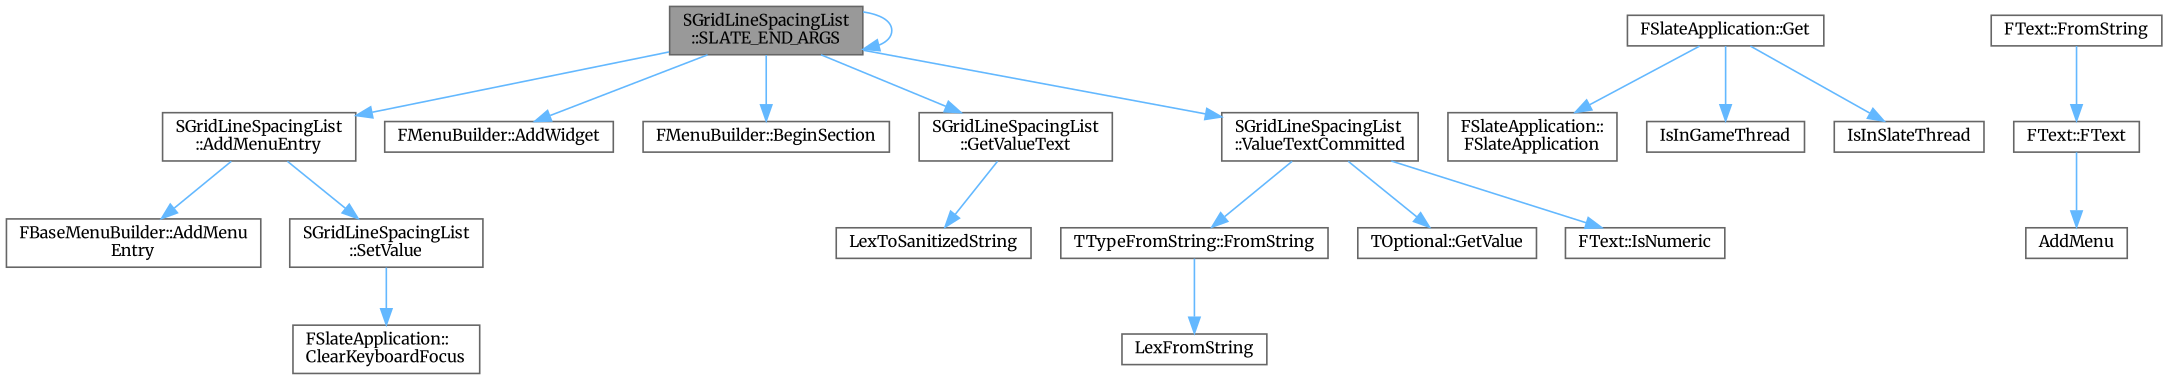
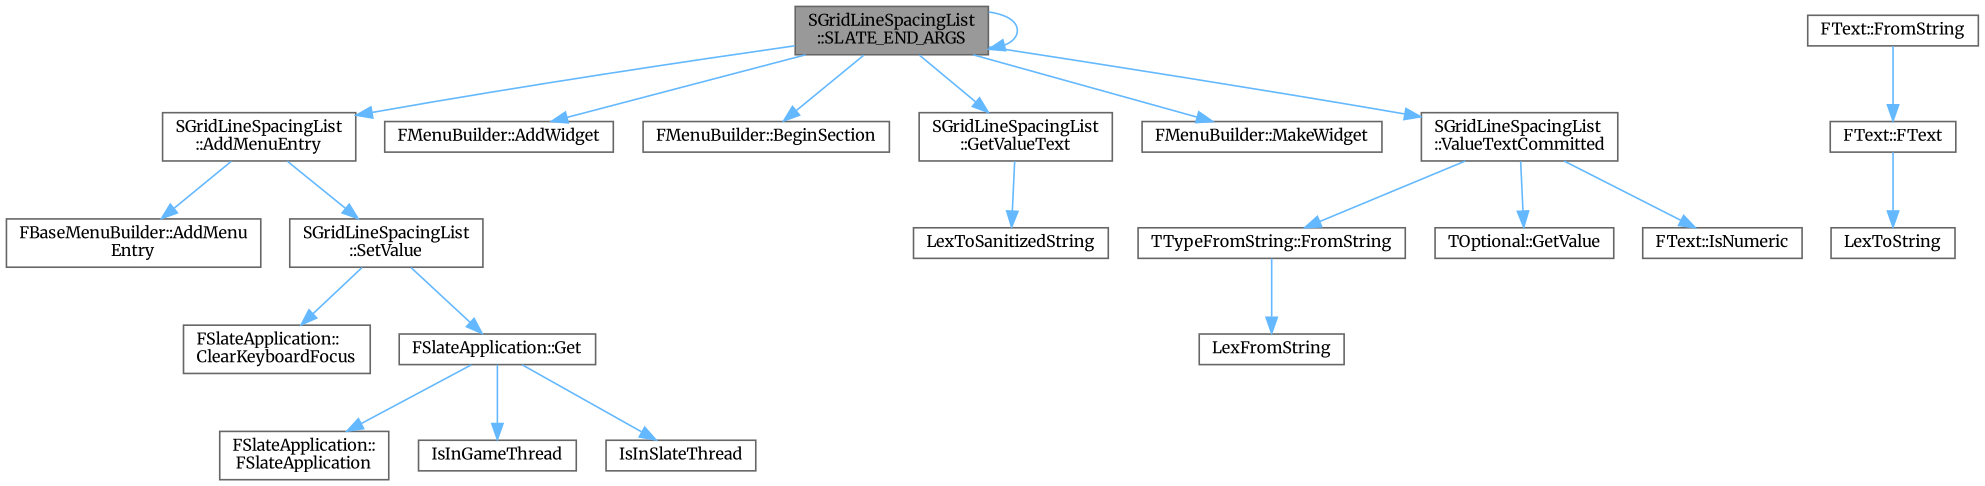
none -> (1262, 137)
(2077, 243) -> (1893, 243)
none -> (440, 295)
